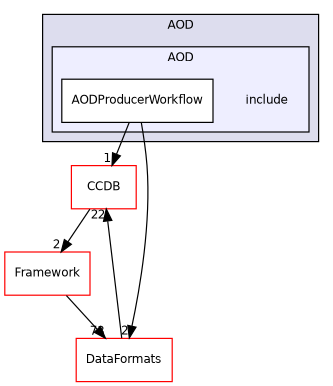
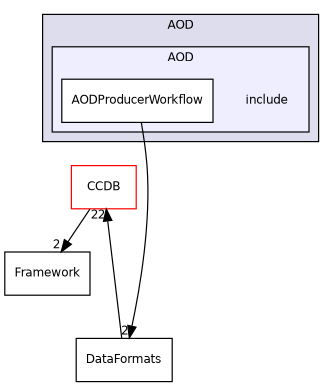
(123, 138) -> none
(47, 274) -> (47, 274)
(82, 312) -> none
(124, 360) -> (124, 360)
